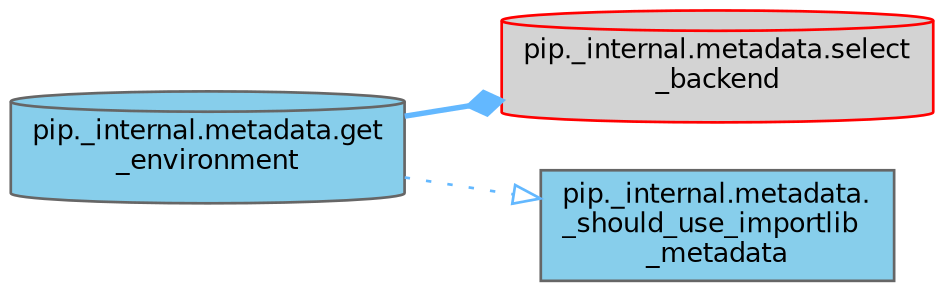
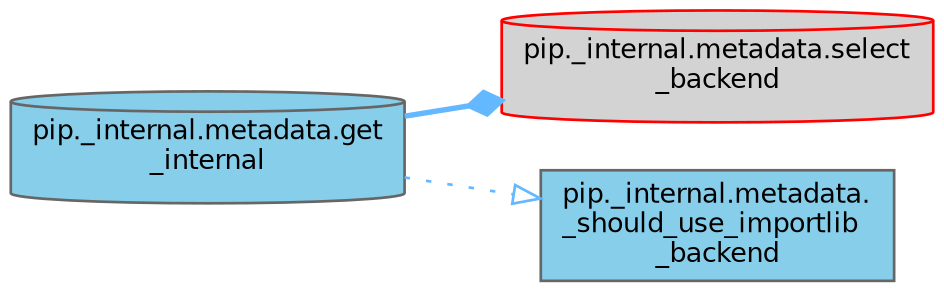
(208, 147) -> (208, 147)
(717, 226) -> (717, 226)
